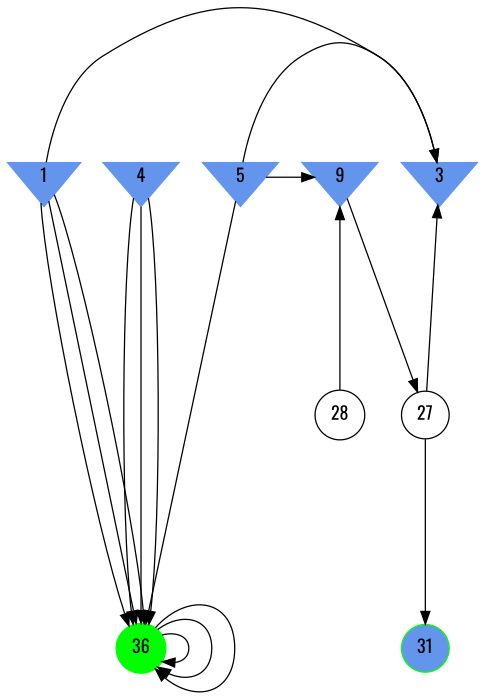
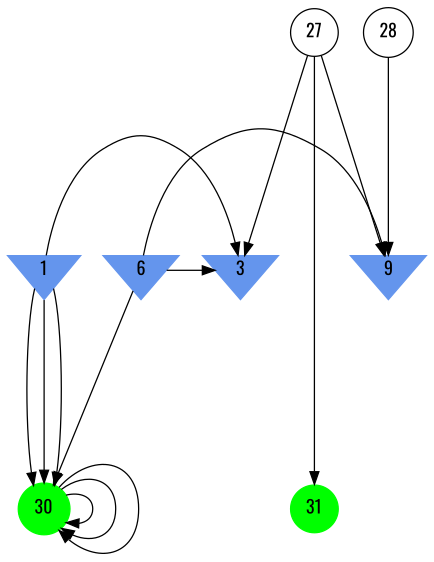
(141, 177) -> none
(240, 177) -> (141, 270)
(380, 289) -> (351, 150)
(141, 648) -> (44, 509)
(425, 648) -> (314, 509)
